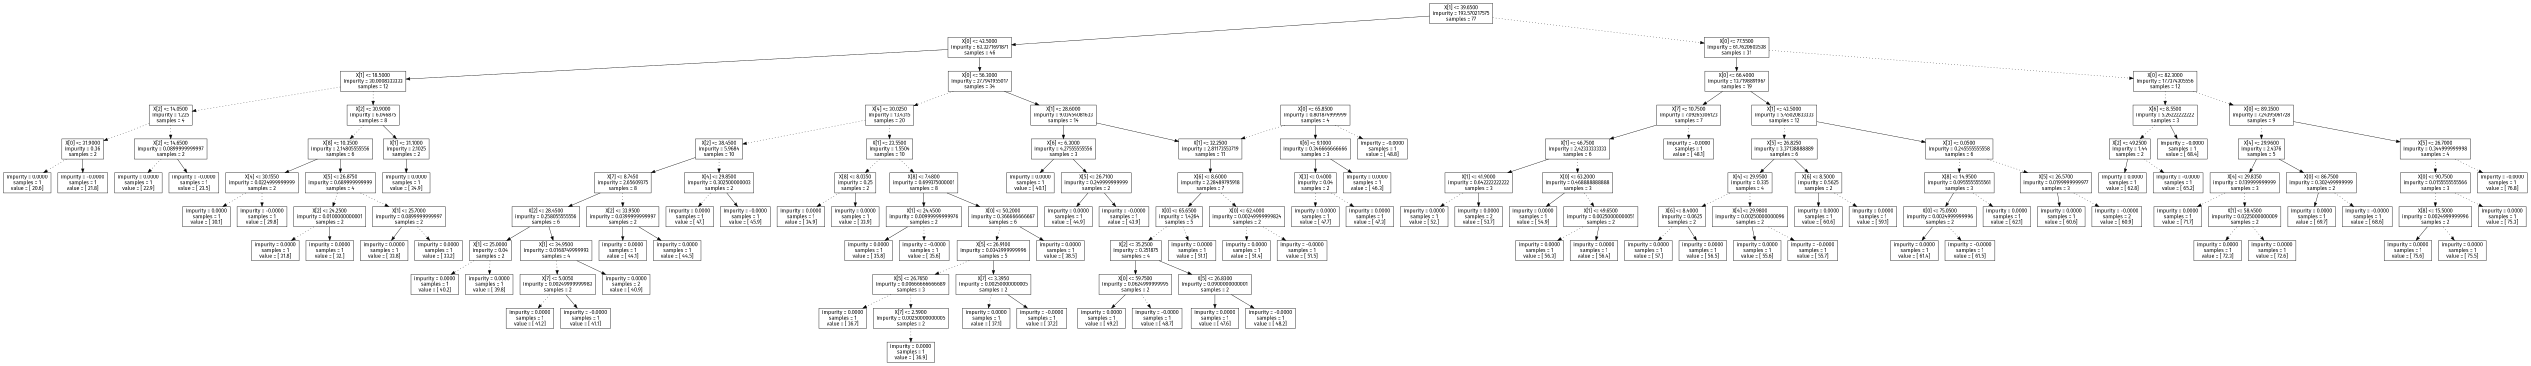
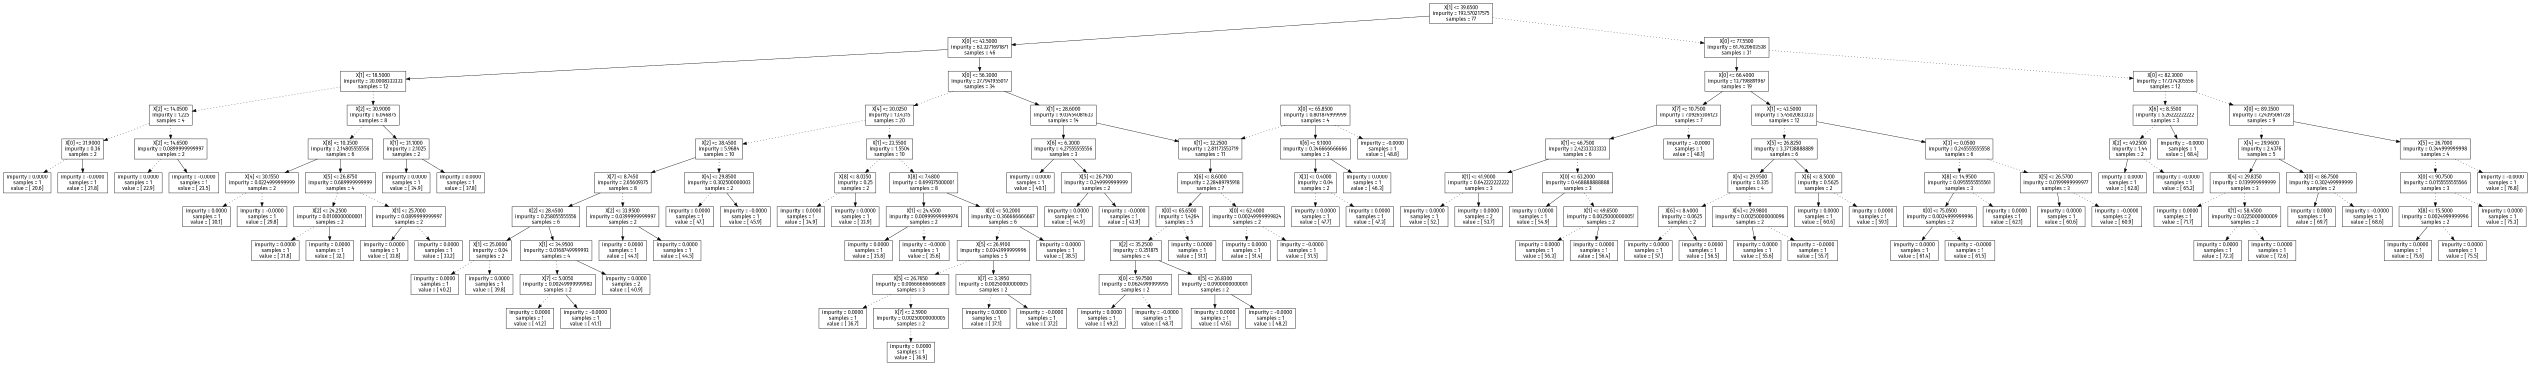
none -> (461, 183)
